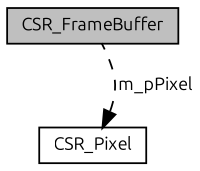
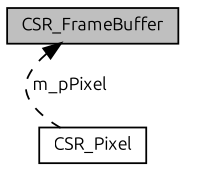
(114, 76) -> (27, 95)
